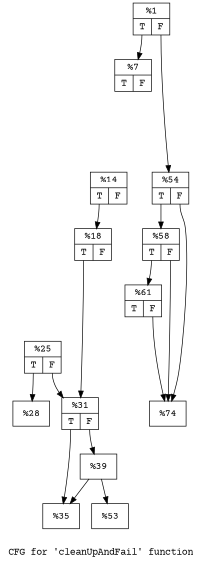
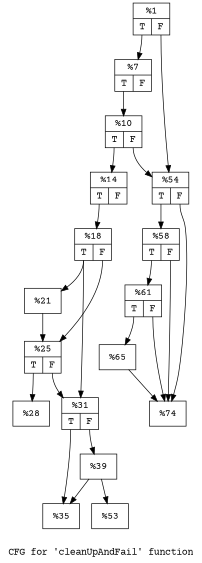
none -> (124, 132)
none -> (43, 301)
none -> (91, 302)
none -> (117, 357)
